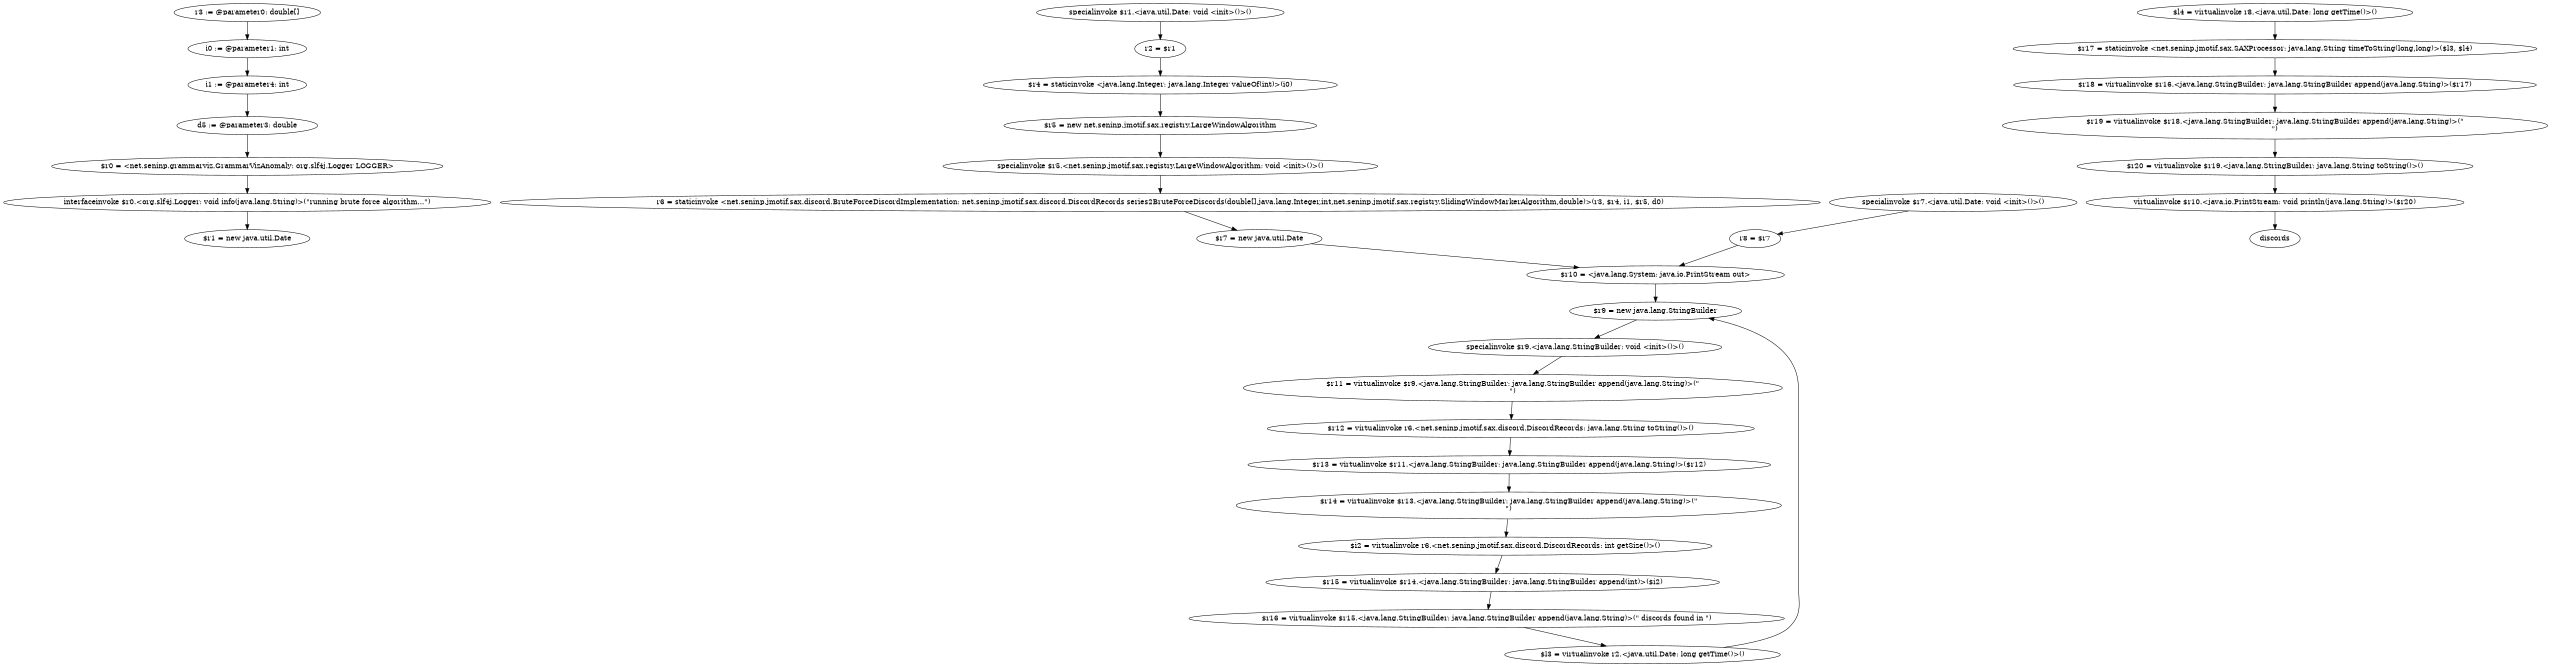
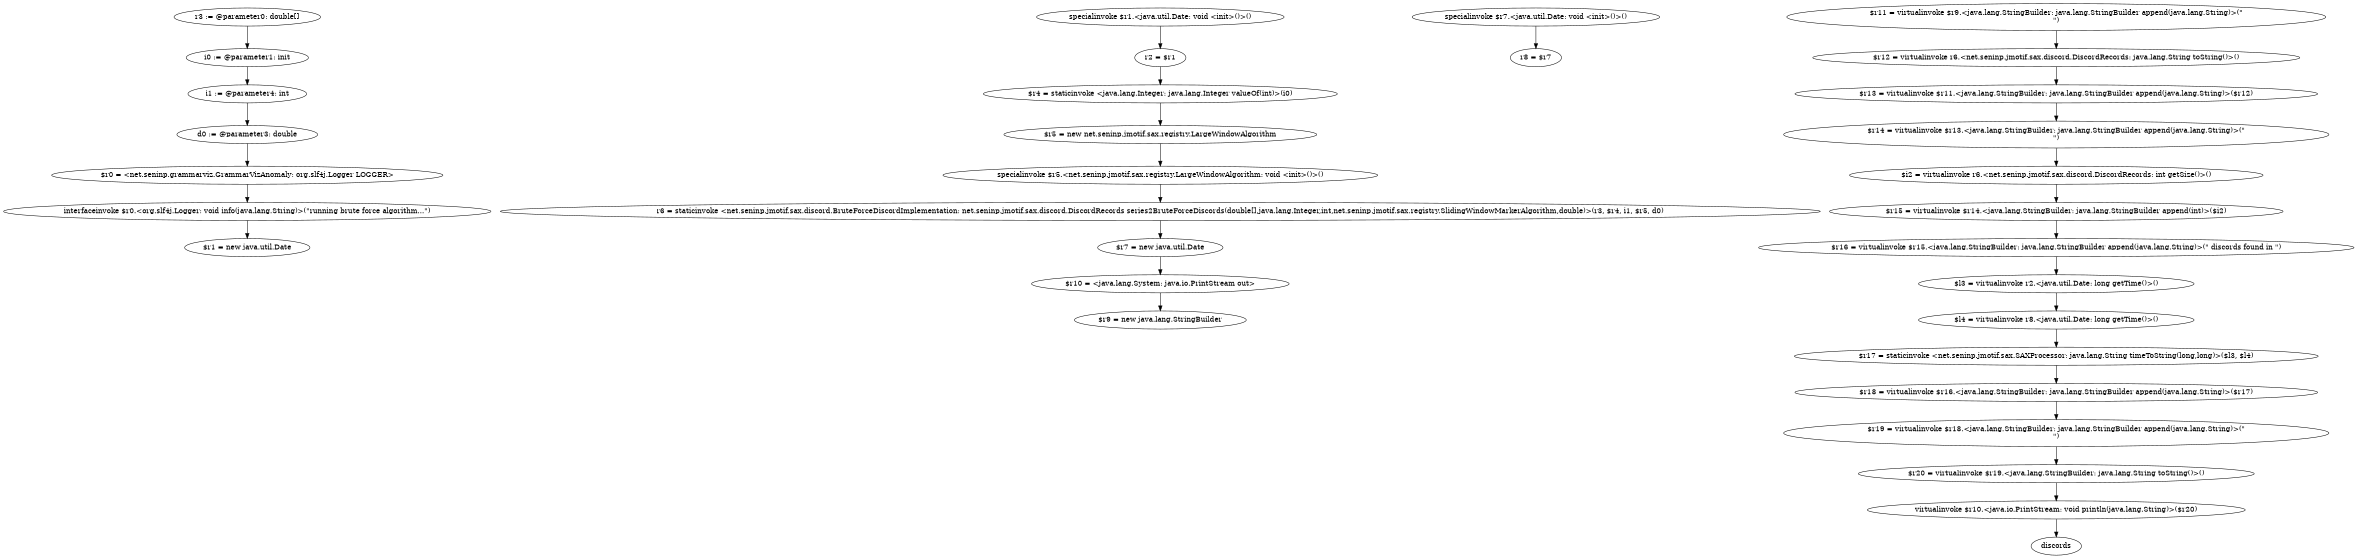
(247, 49) -> (247, 58)
(247, 126) -> (247, 135)
(1711, 255) -> none
(1575, 347) -> none
(1798, 485) -> (2056, 299)
